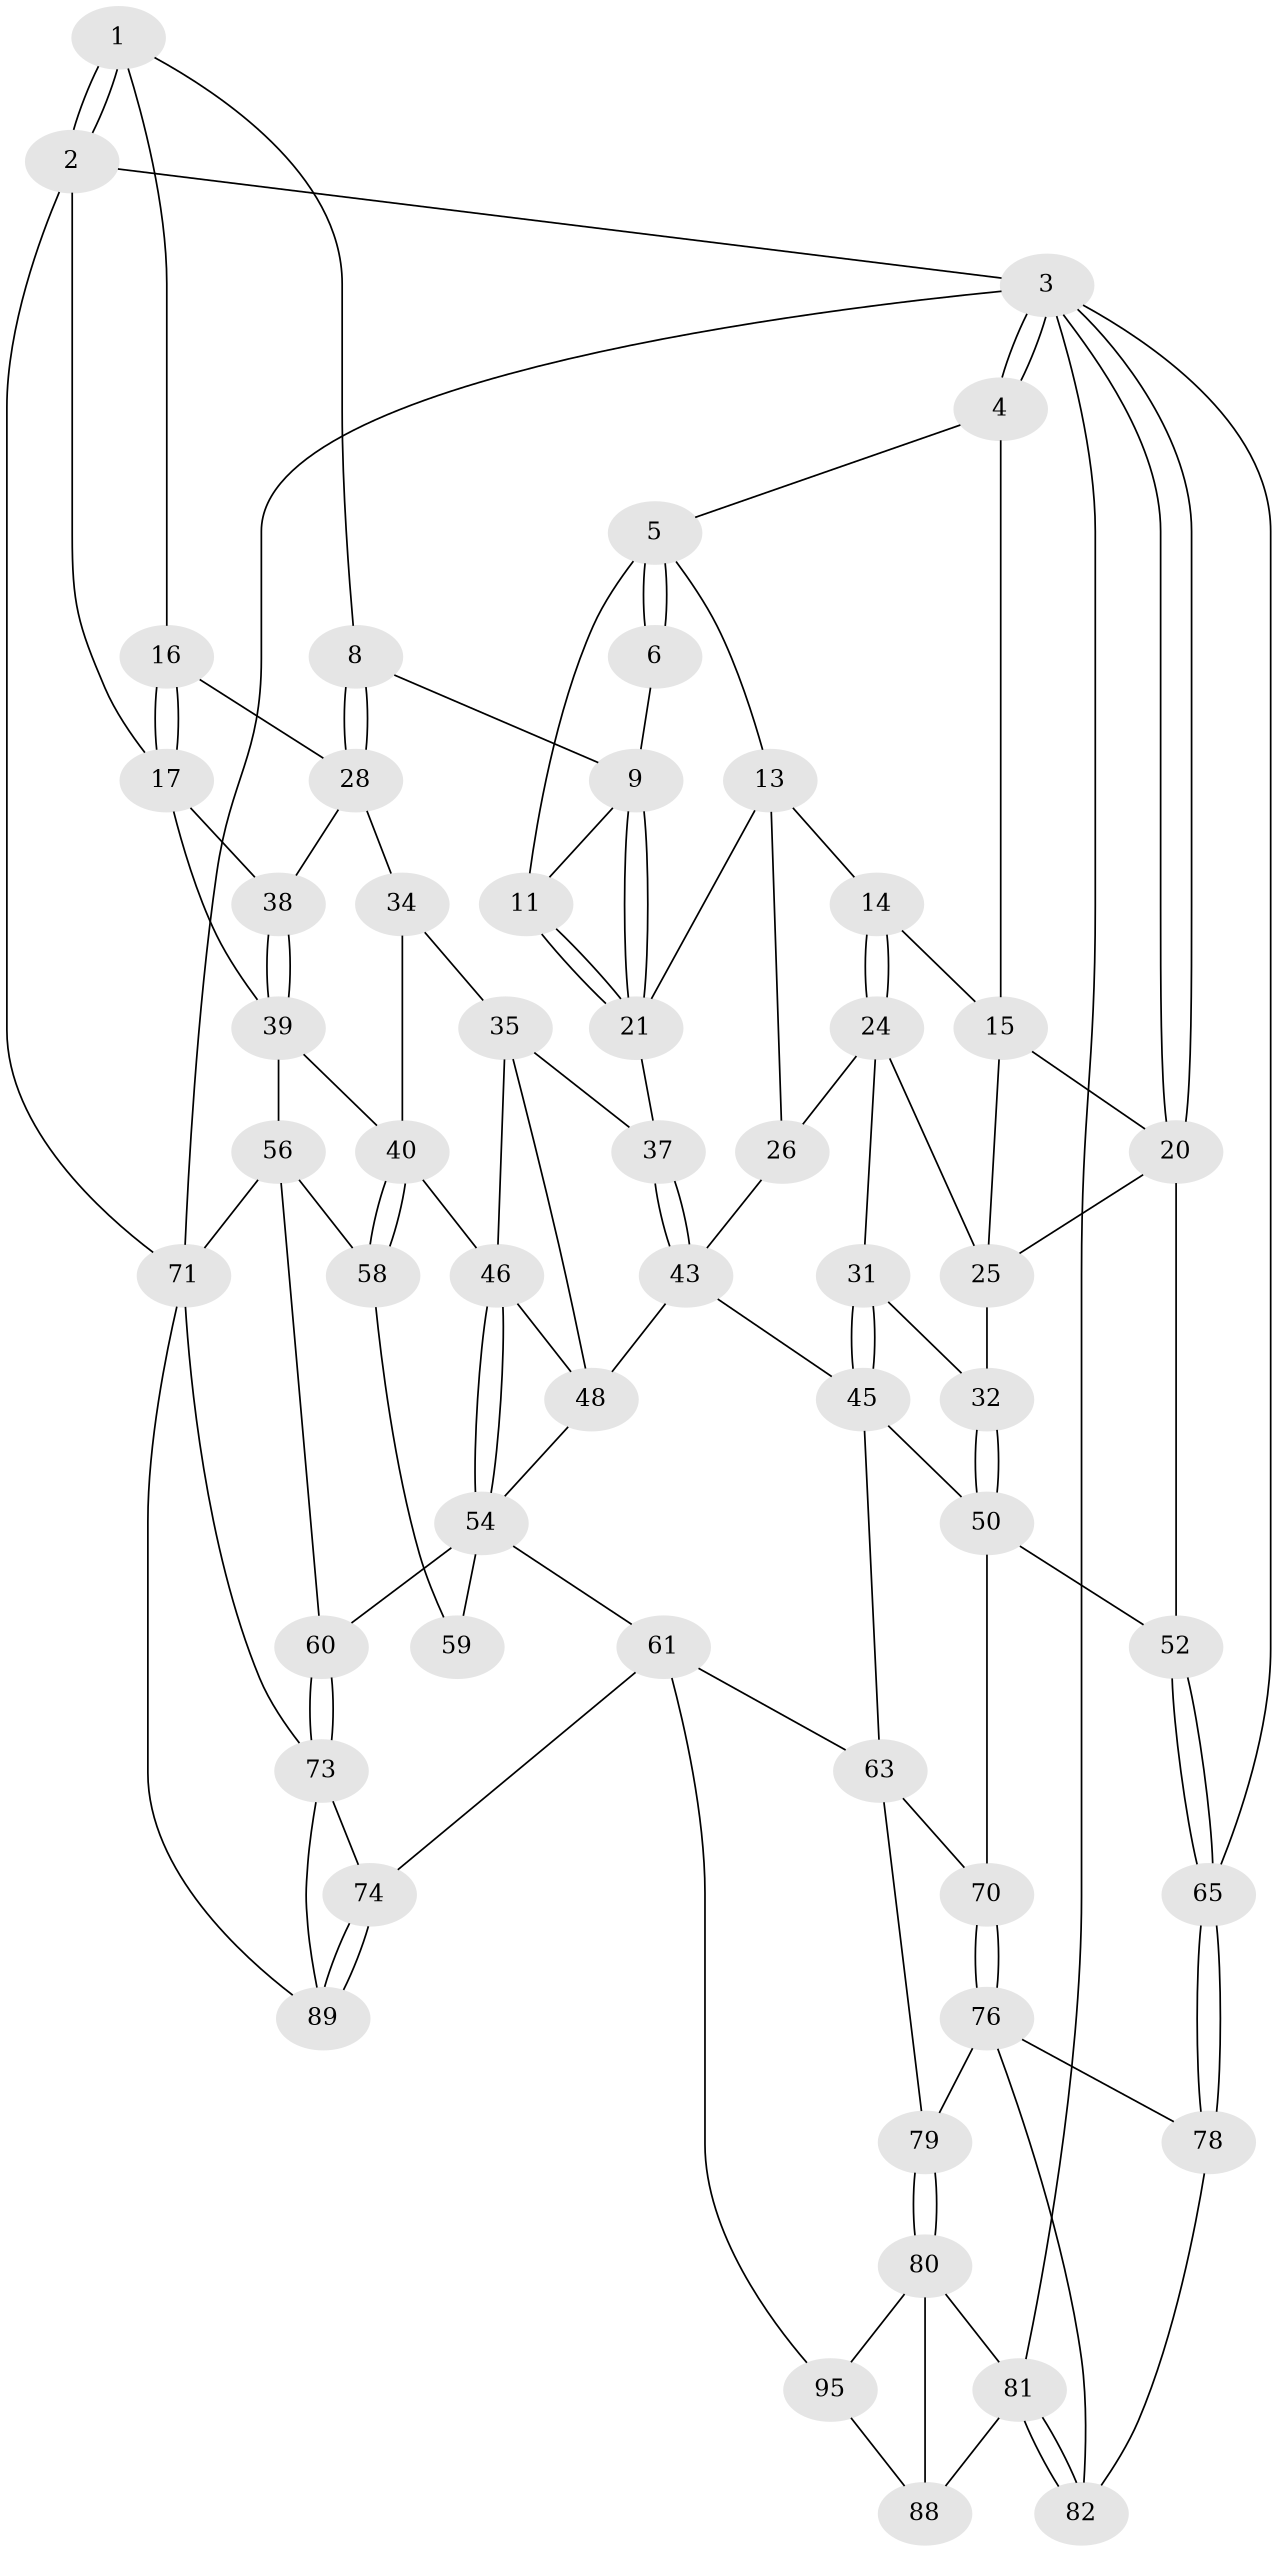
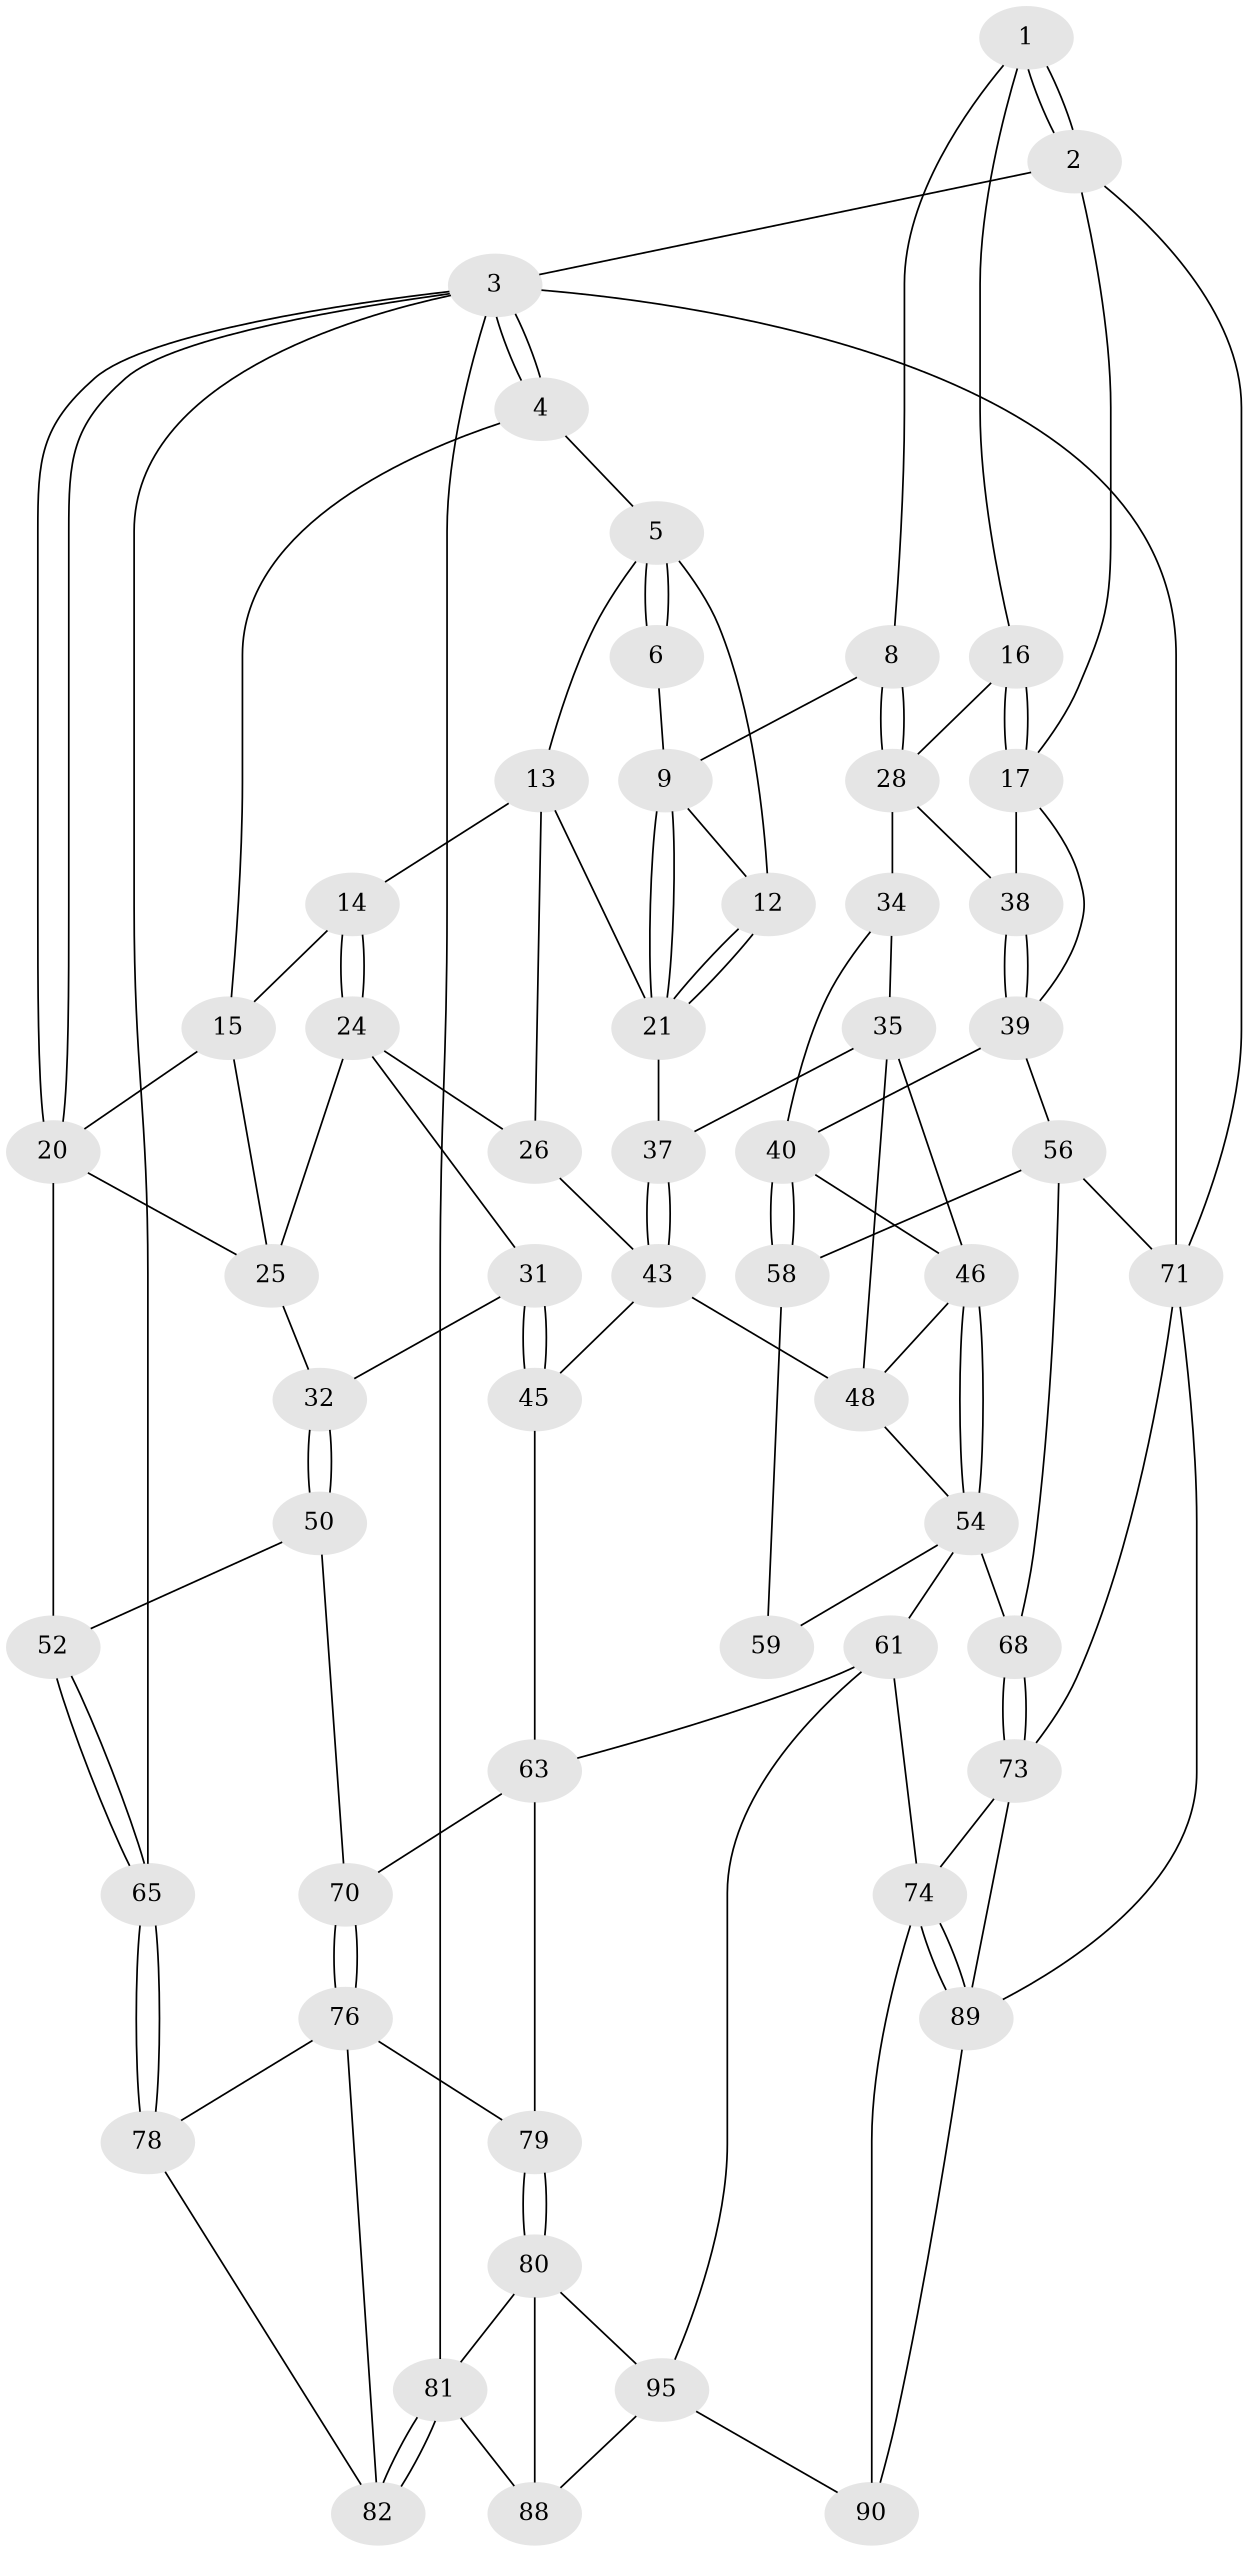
(526, 904) -> (769, 904)
(925, 1461) -> none
(322, 1647) -> (1014, 1647)
none -> (872, 2514)
